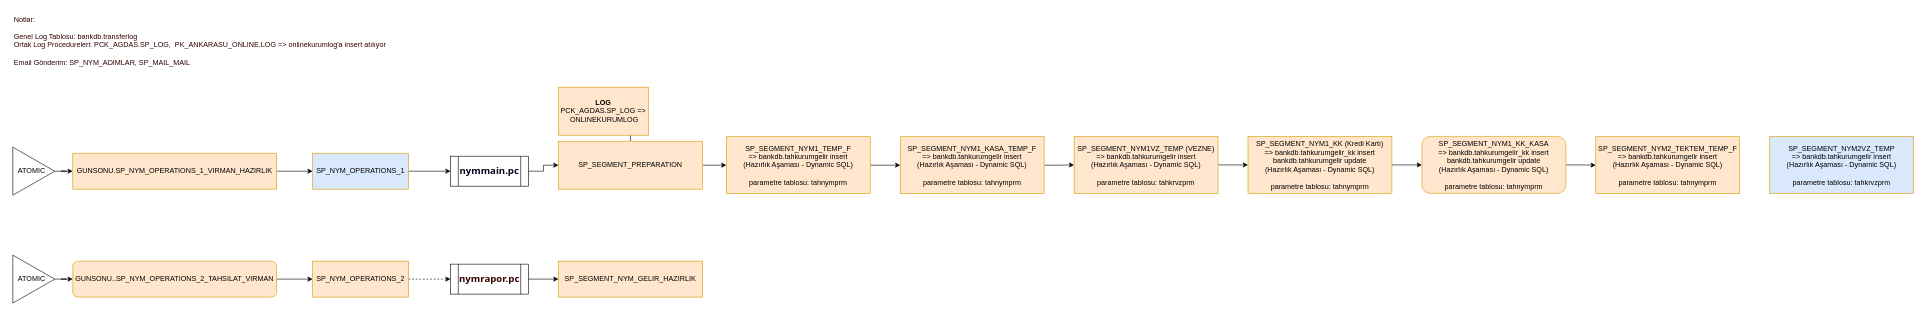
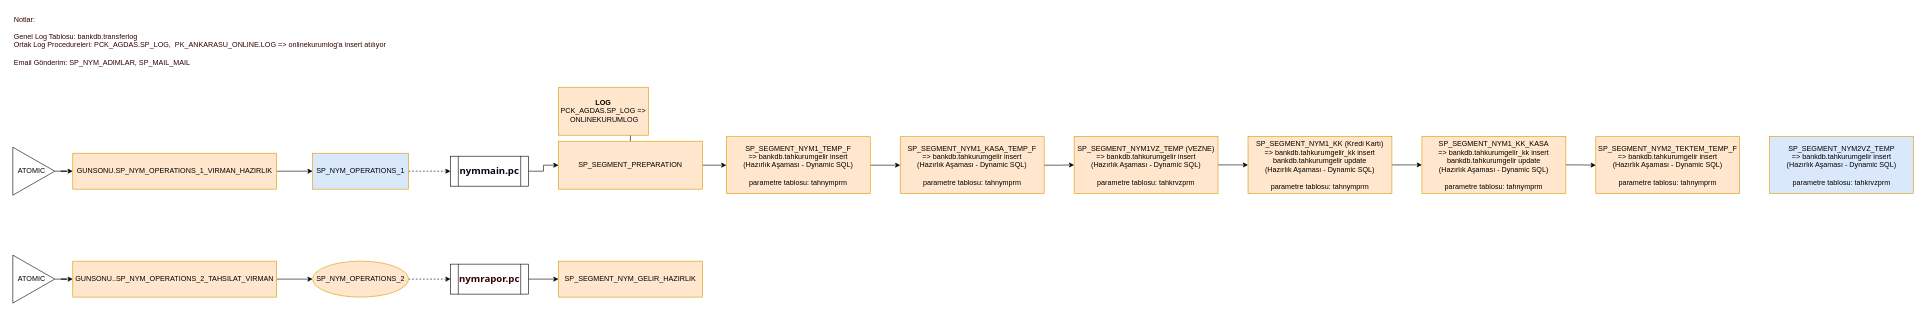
(1494, 165) -> (1494, 165)
(427, 171) -> (427, 171)
(174, 279) -> (174, 279)
(360, 279) -> (360, 279)
